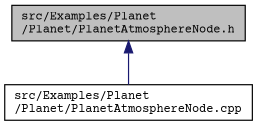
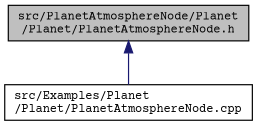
(129, 23) -> (129, 23)
